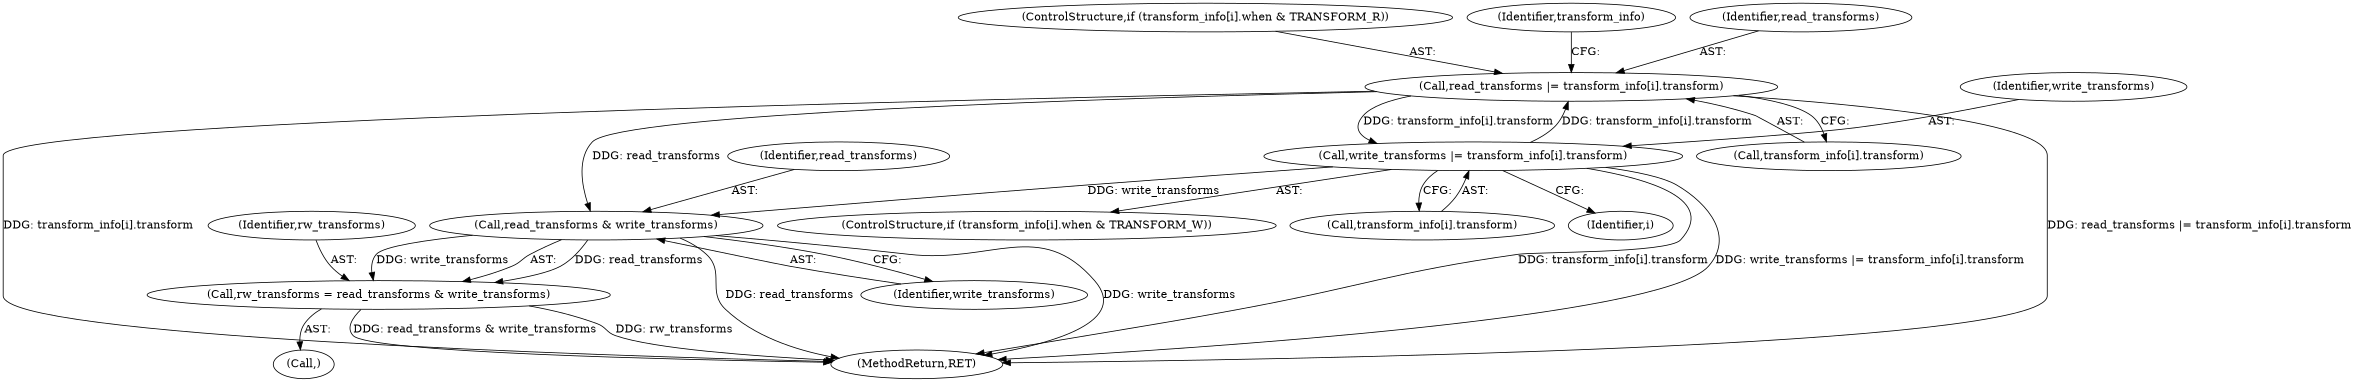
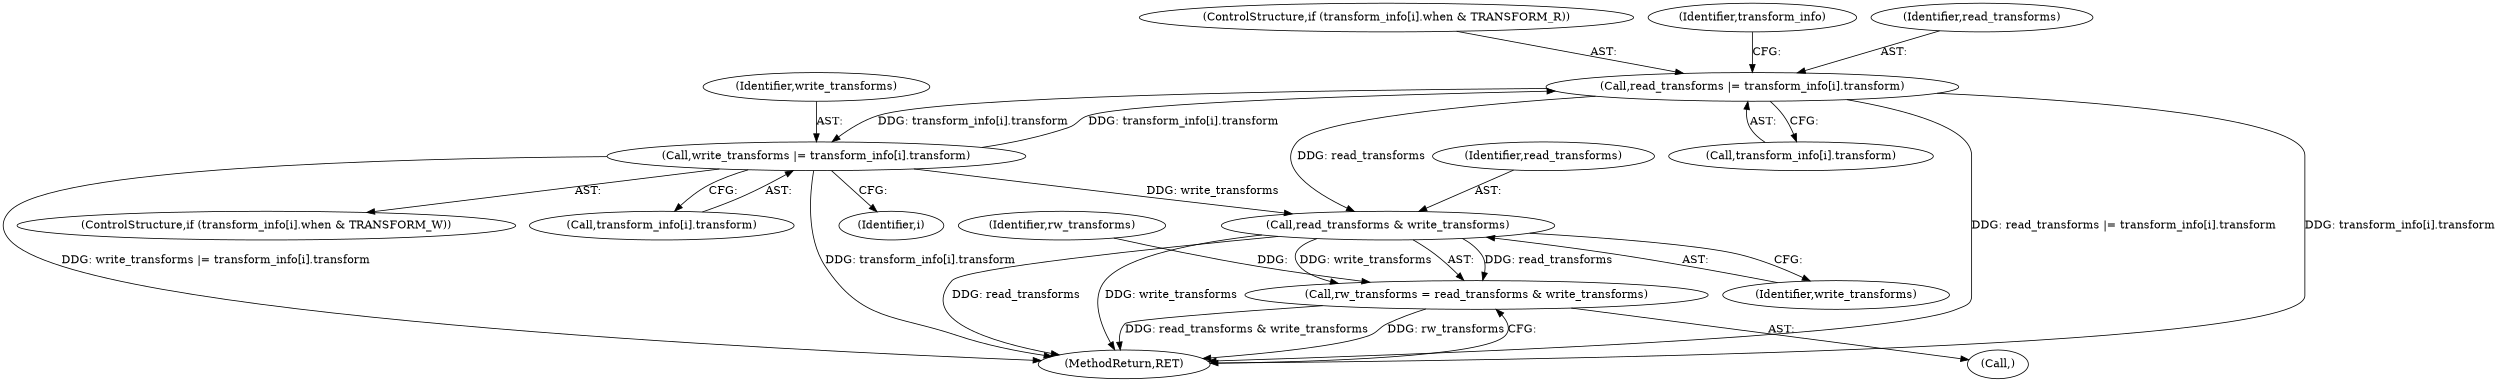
(346, 260) -> (1274, 260)
none -> (1371, 358)
